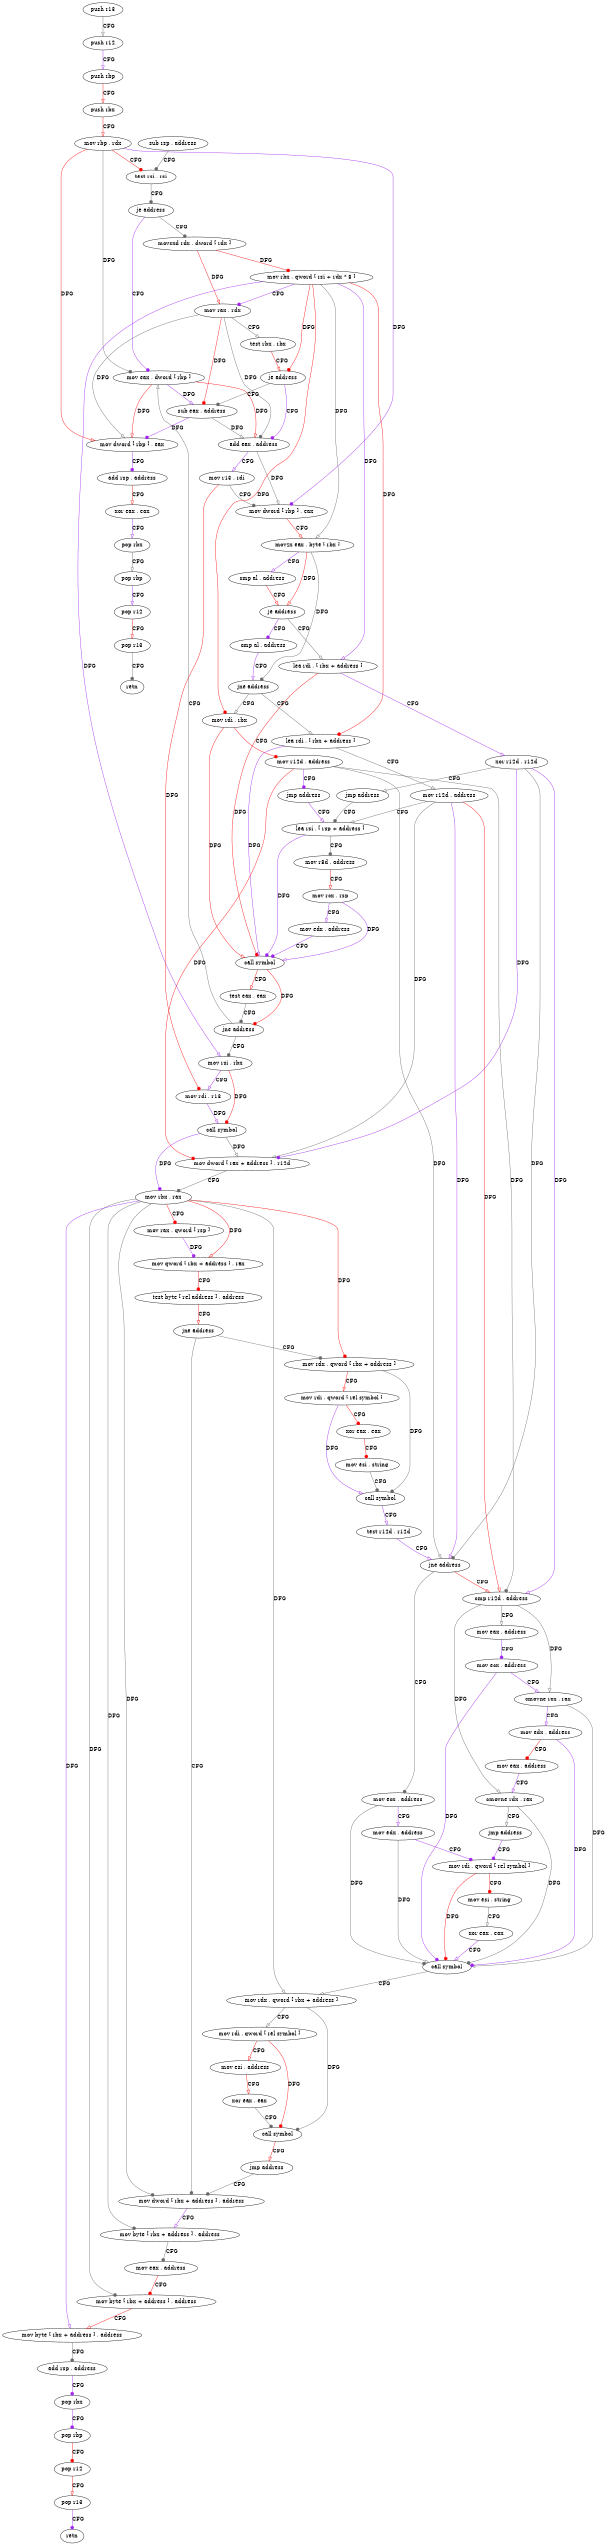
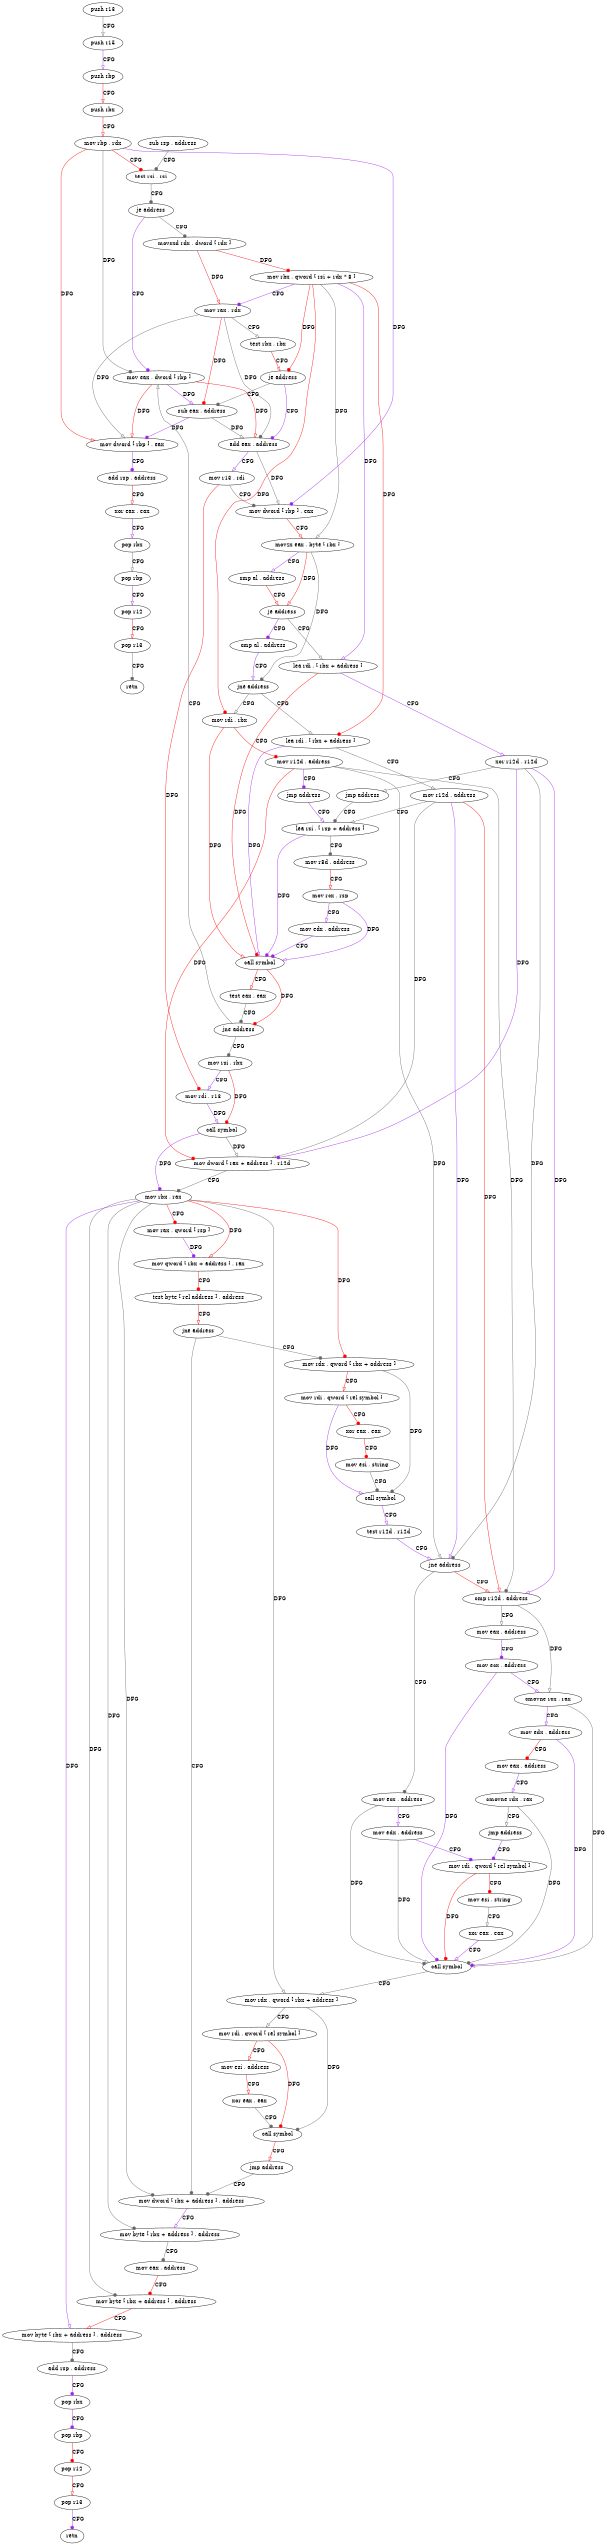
(103, 43) -> (103, 43)
(80, 623) -> none
(455, 1697) -> none
